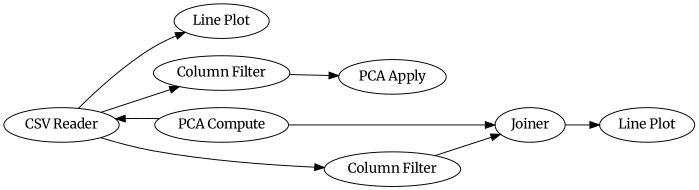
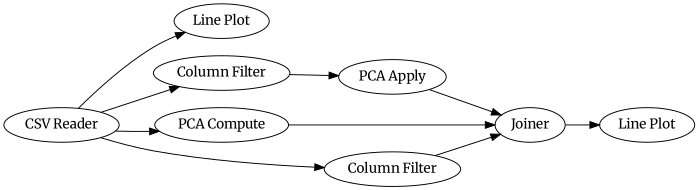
none -> (461, 101)
(142, 118) -> (132, 131)
